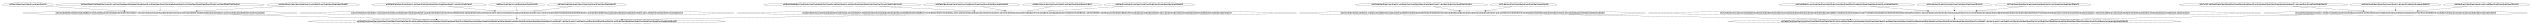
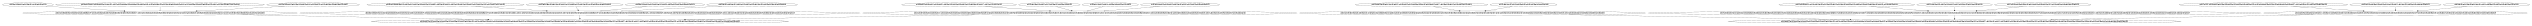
none -> (1049, 5)
